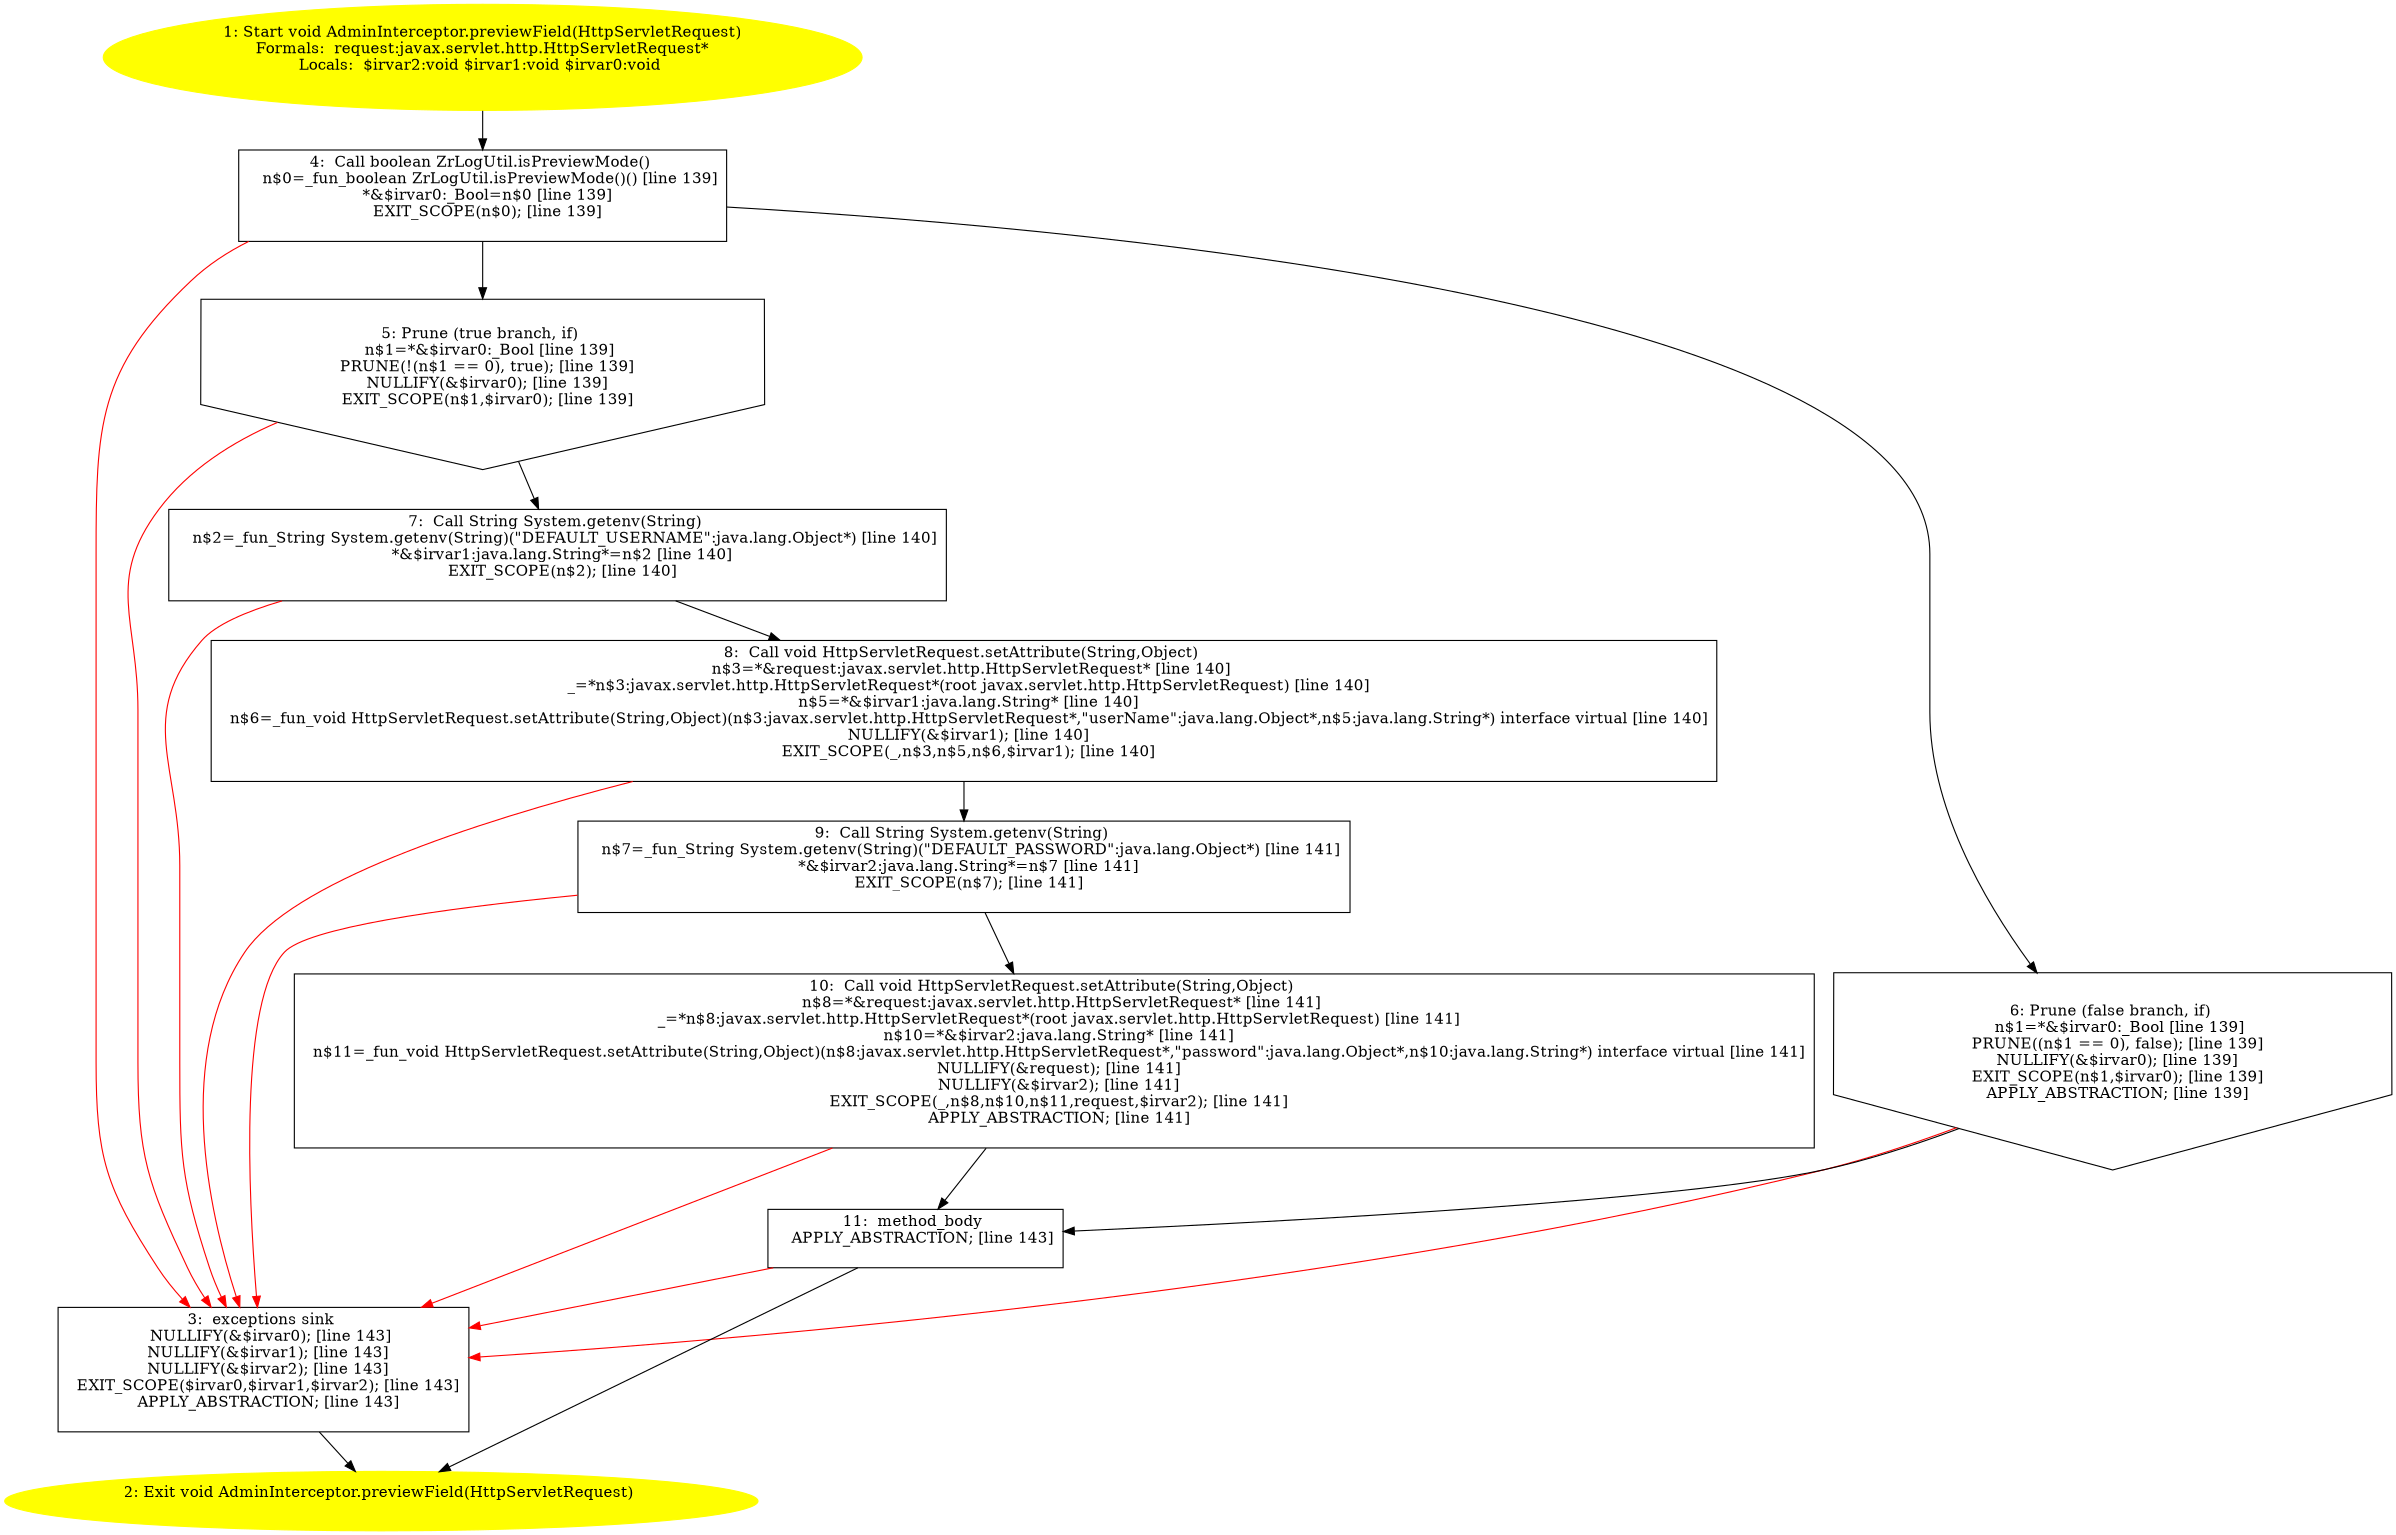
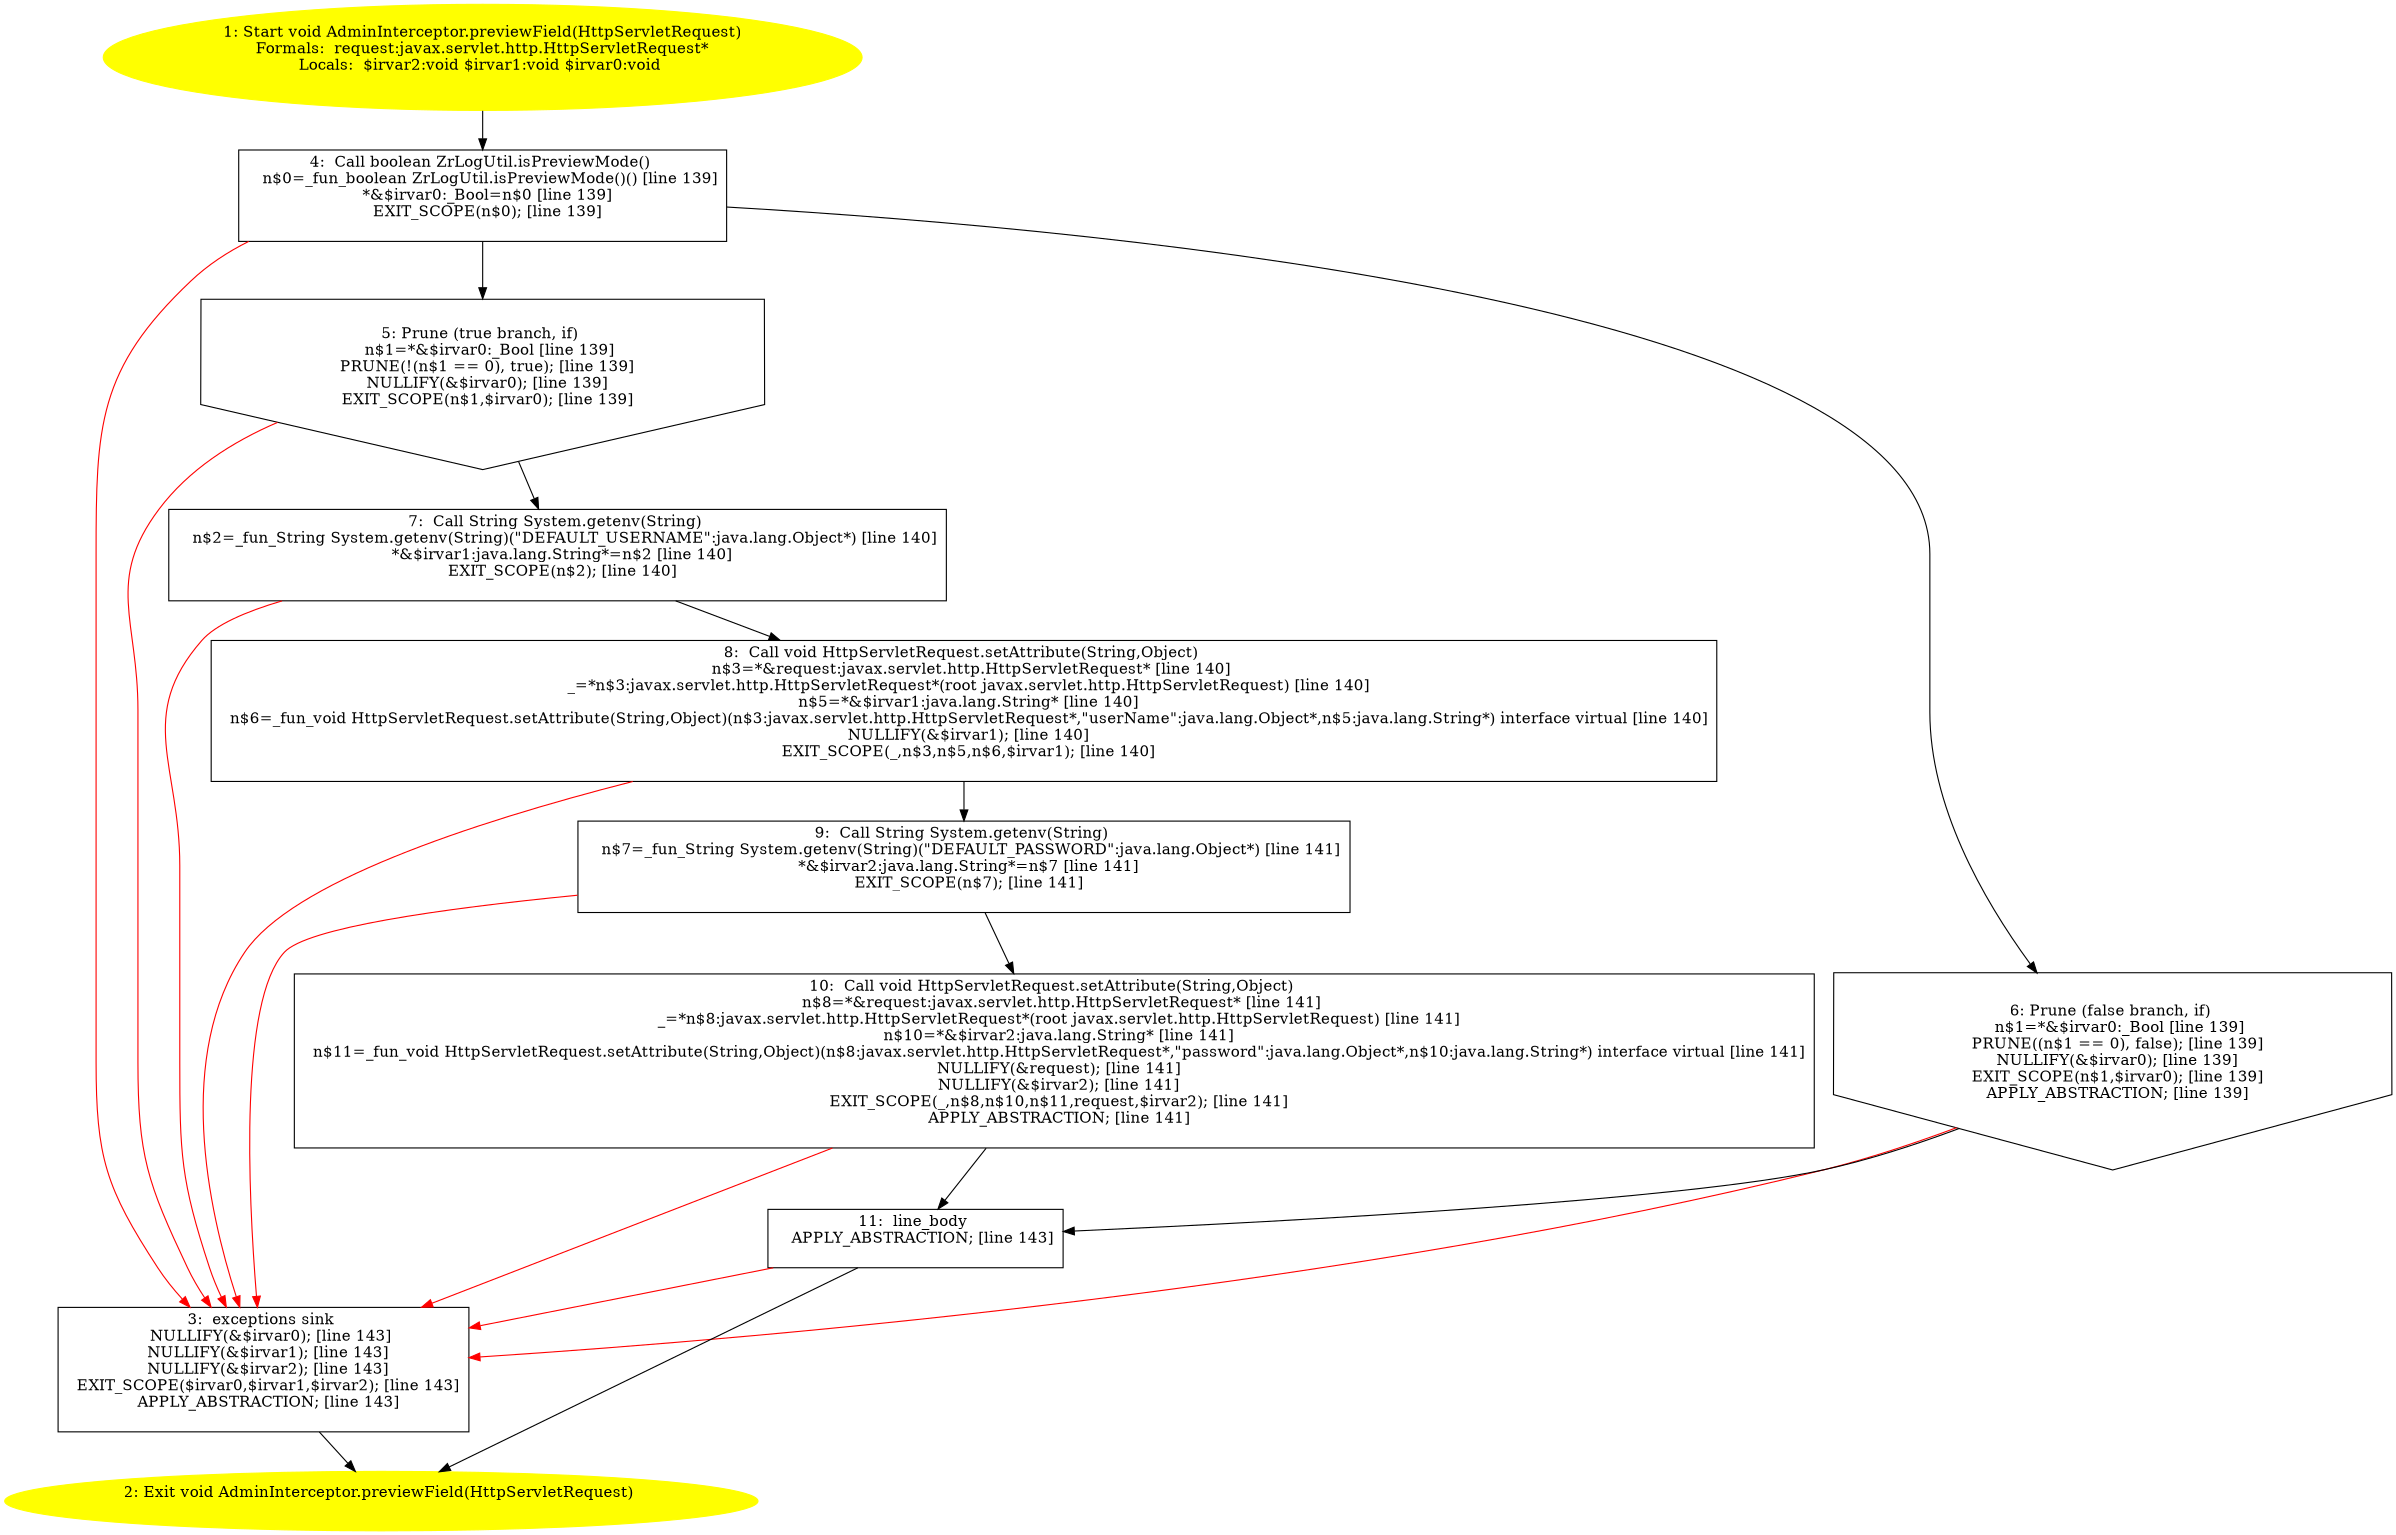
(916, 1239) -> (916, 1239)
